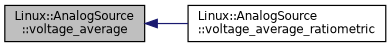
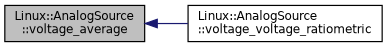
(287, 24) -> (285, 24)
